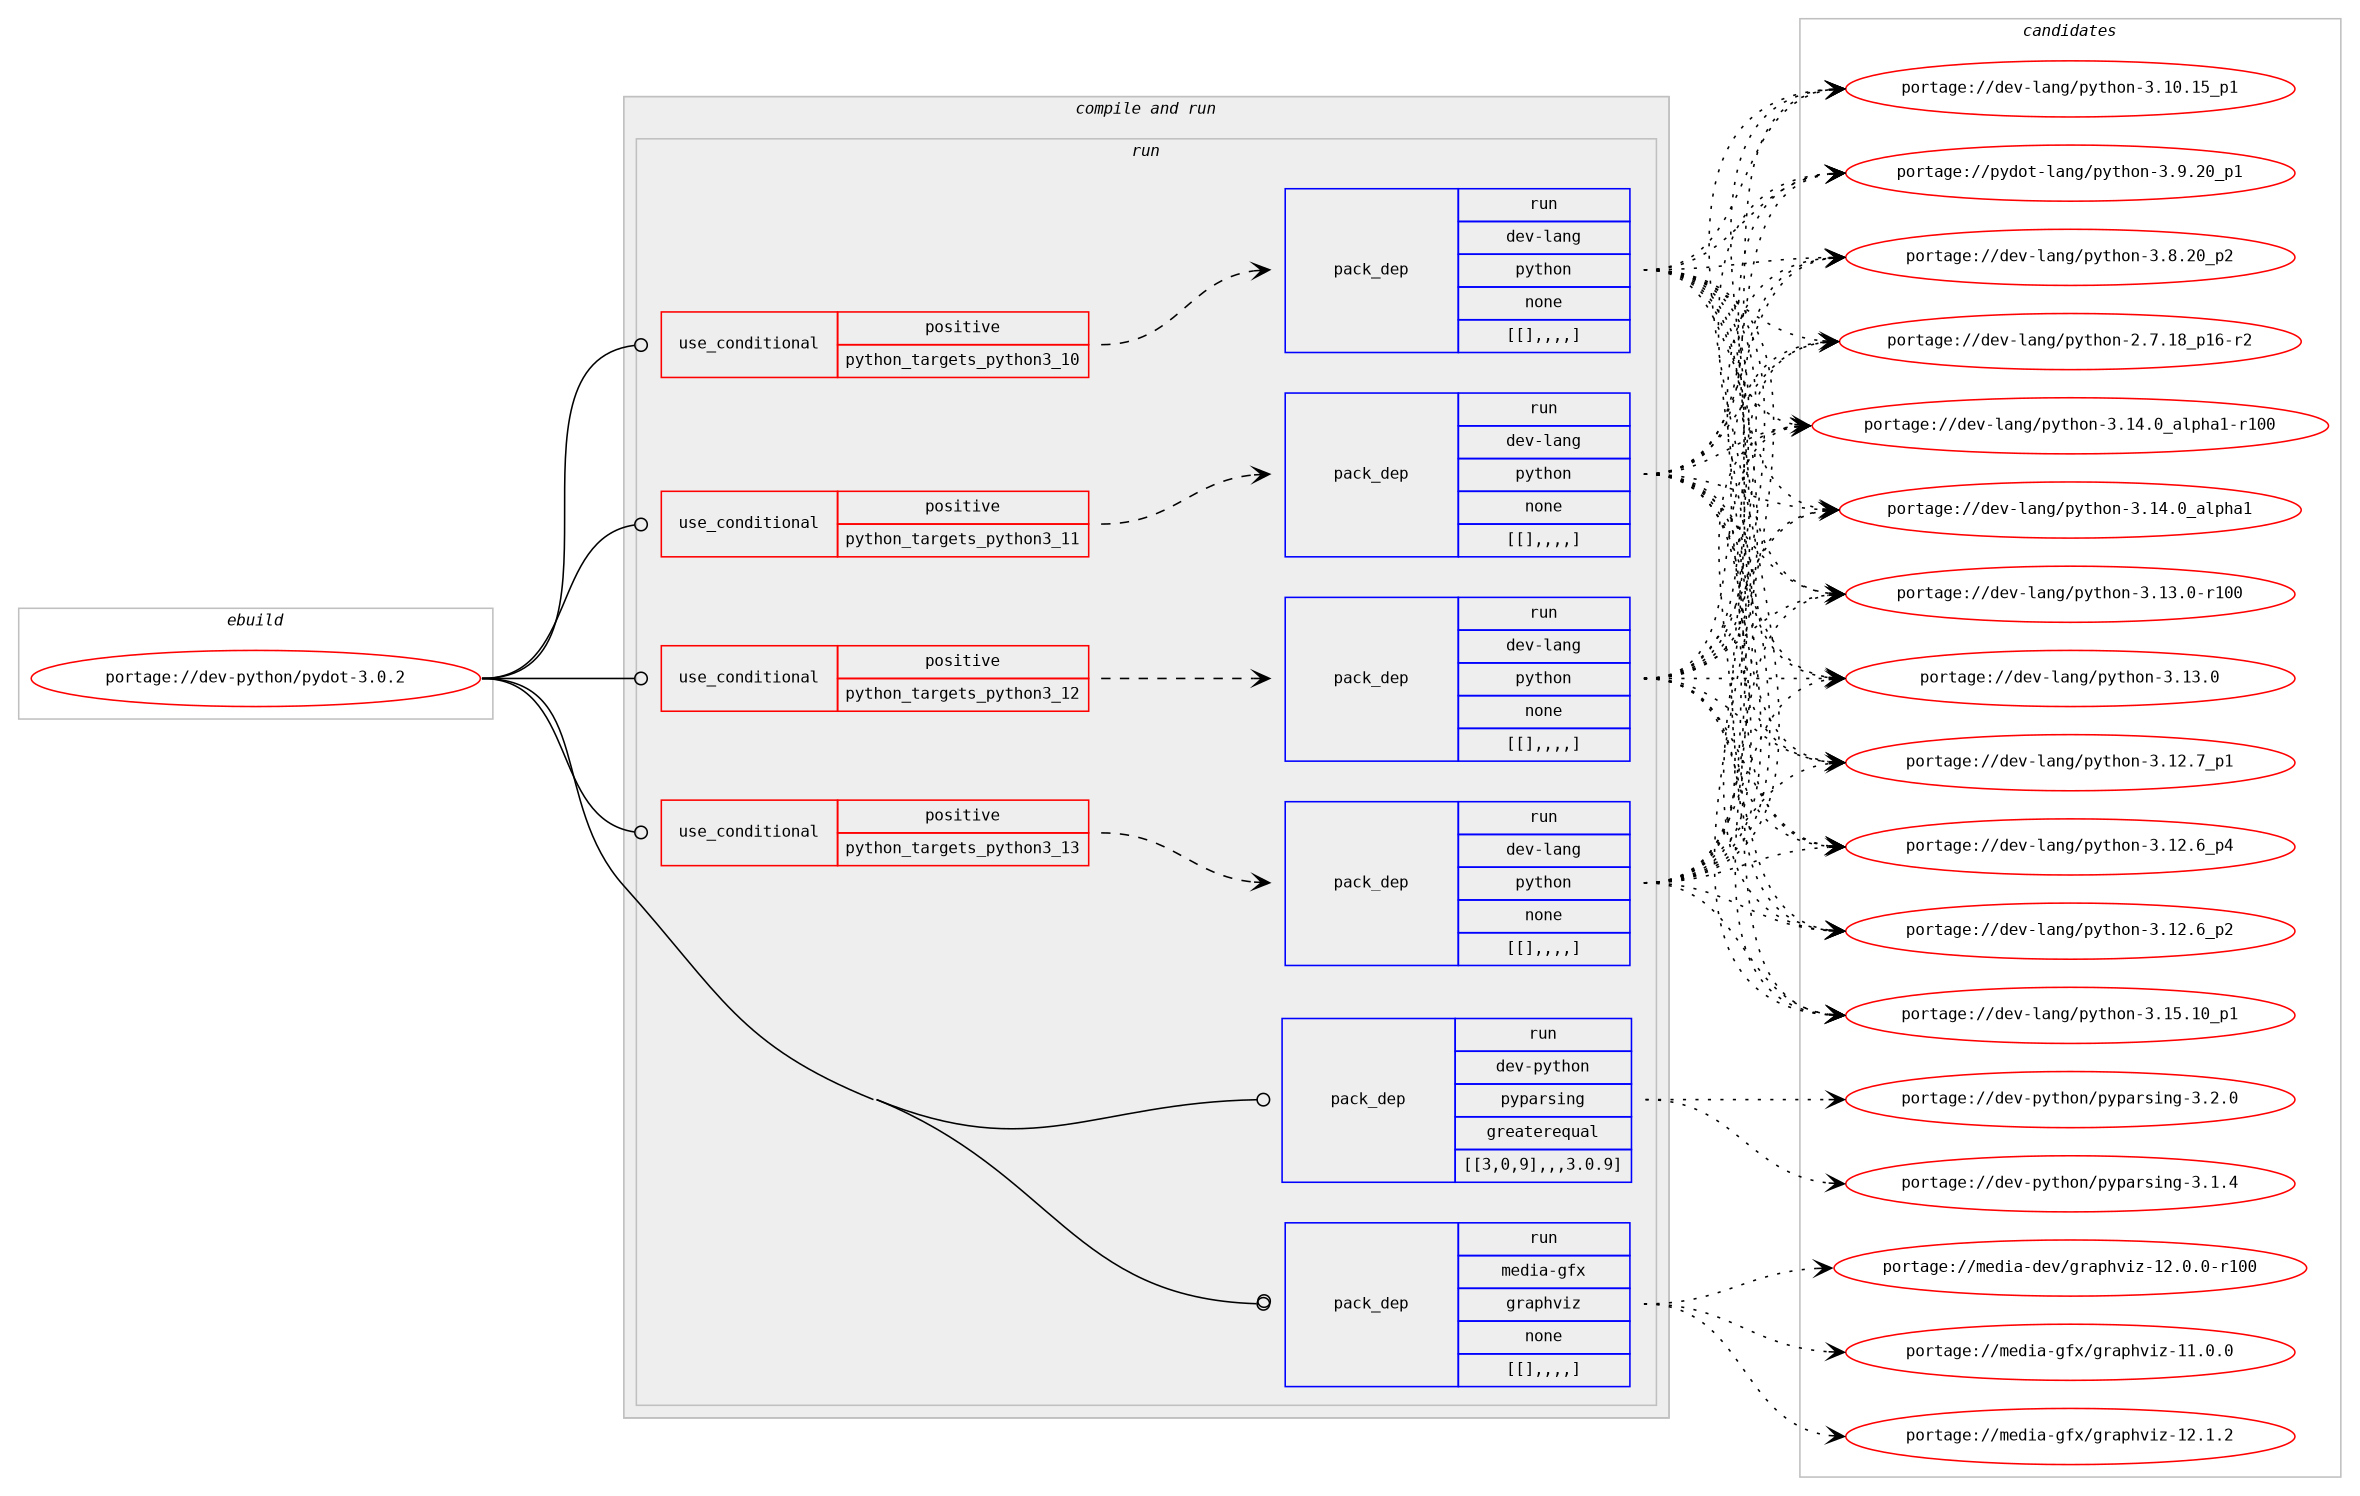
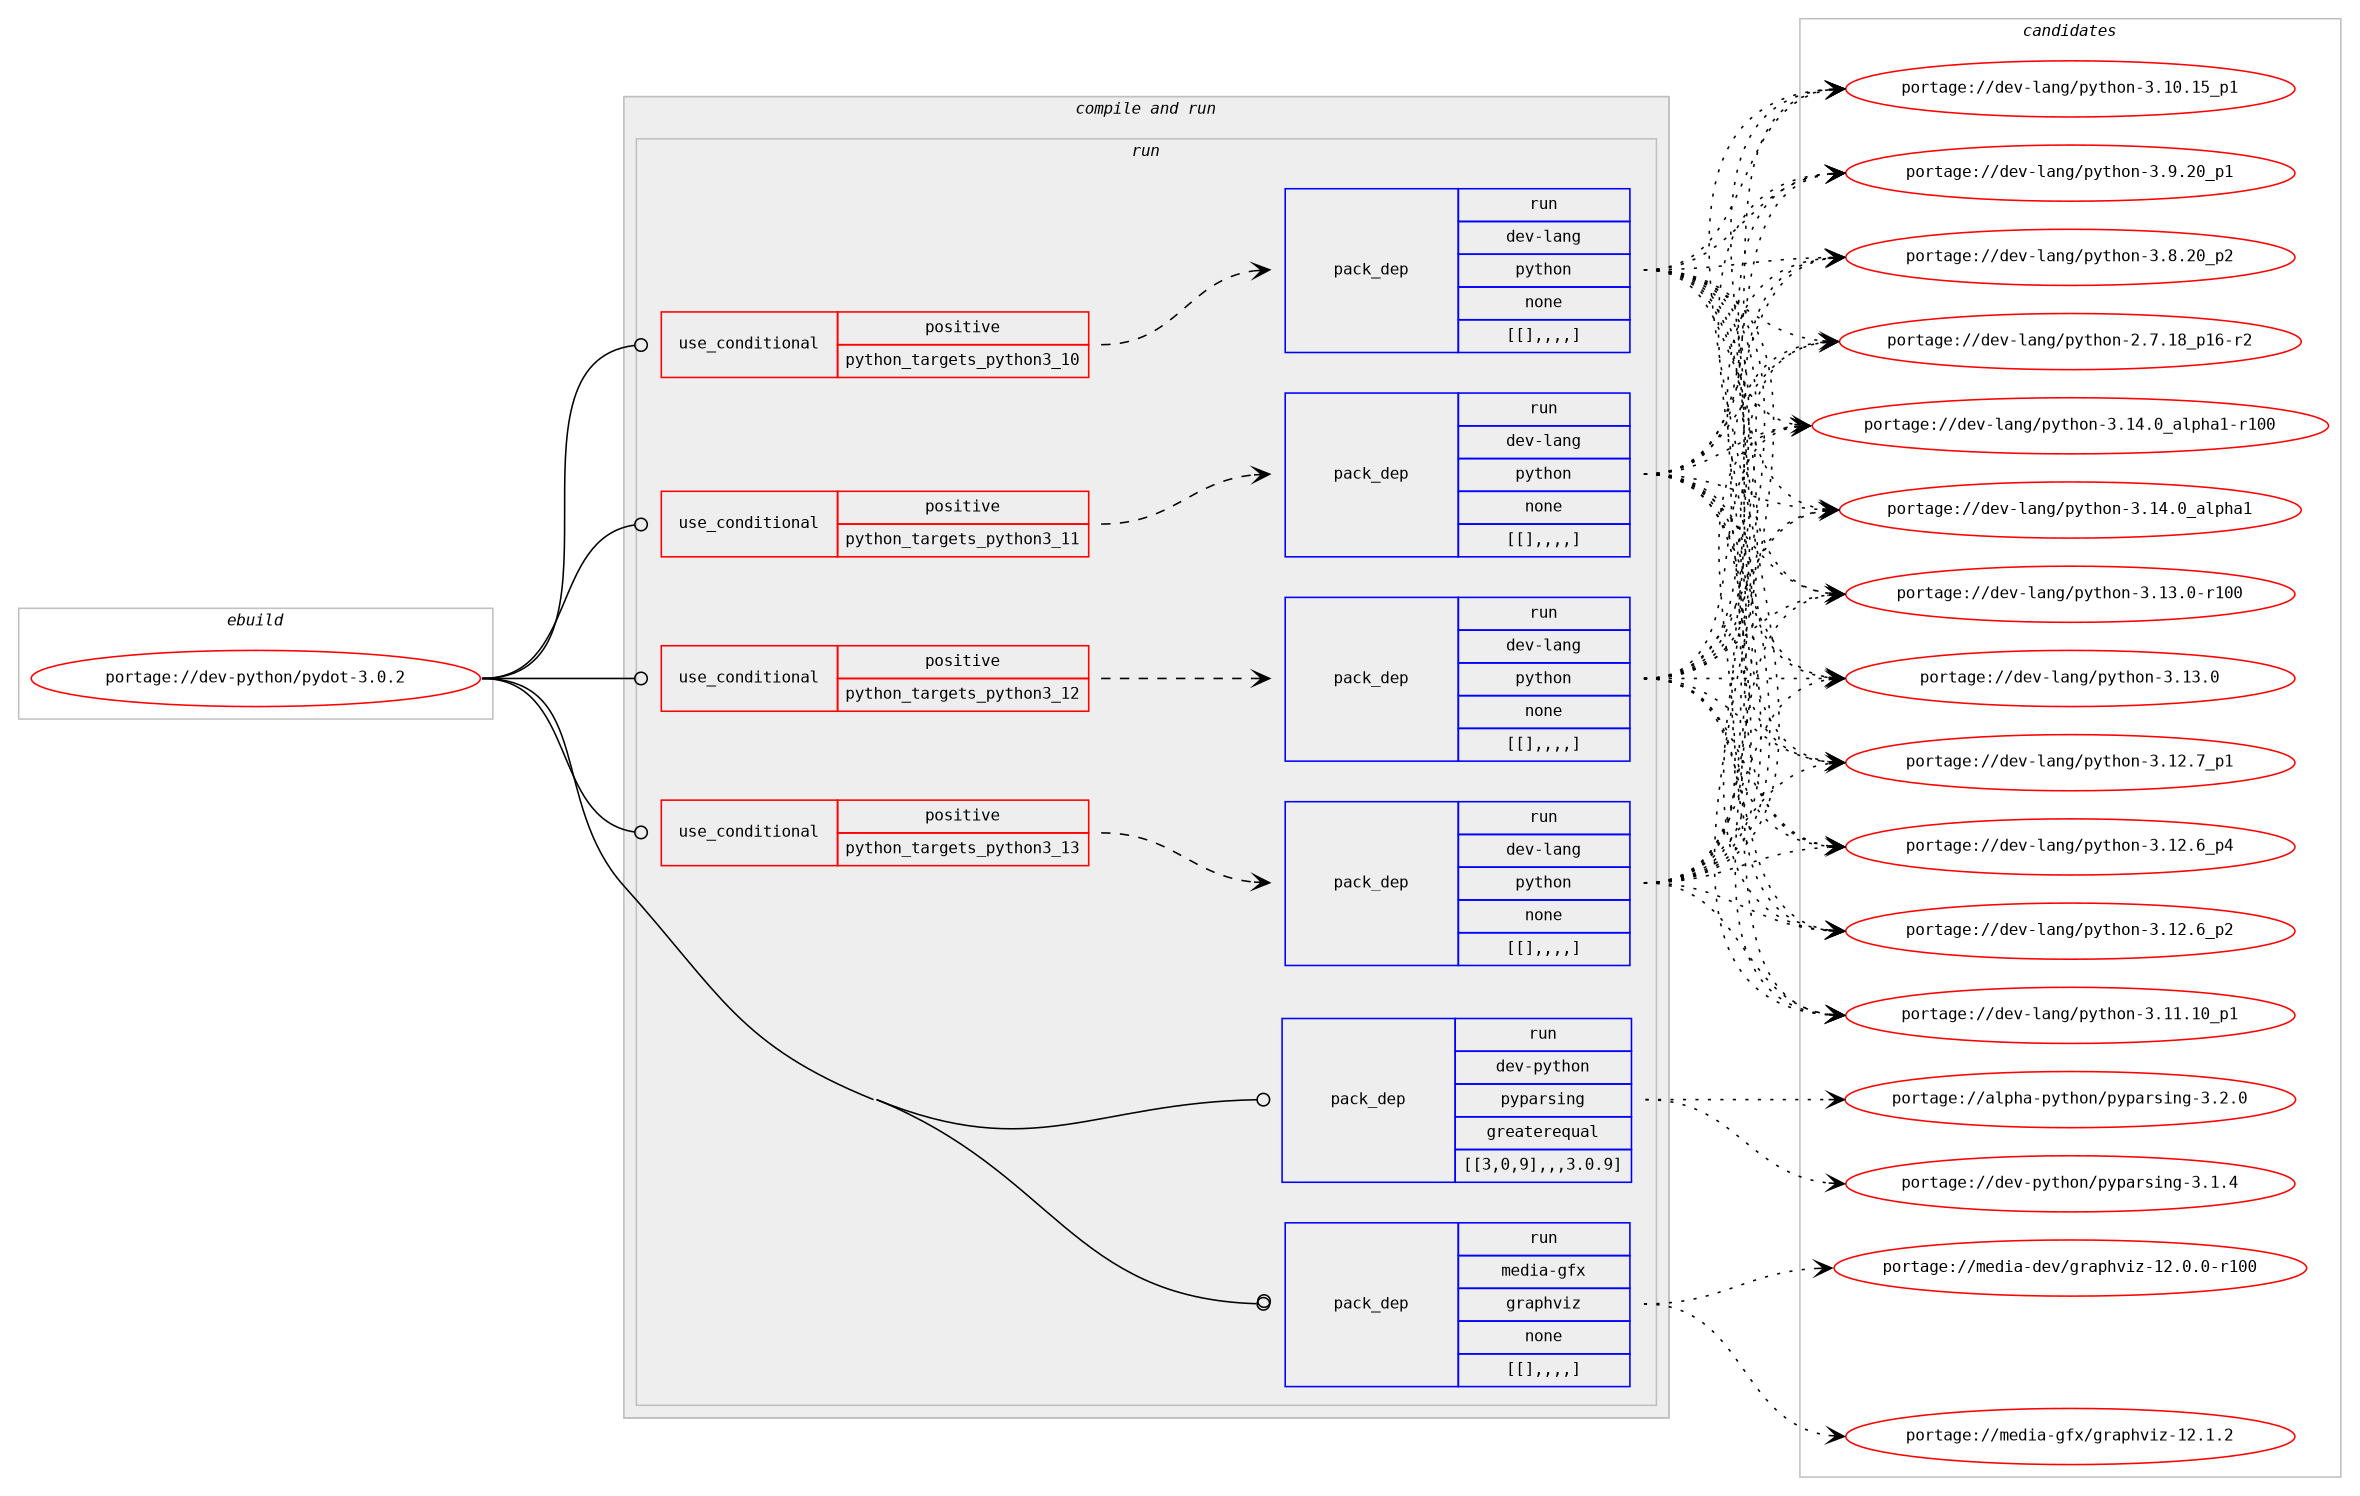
(2070, 173) -> (2070, 173)
(2070, 1015) -> (2070, 1015)
(2070, 1100) -> (2070, 1100)
(2070, 1352) -> none
